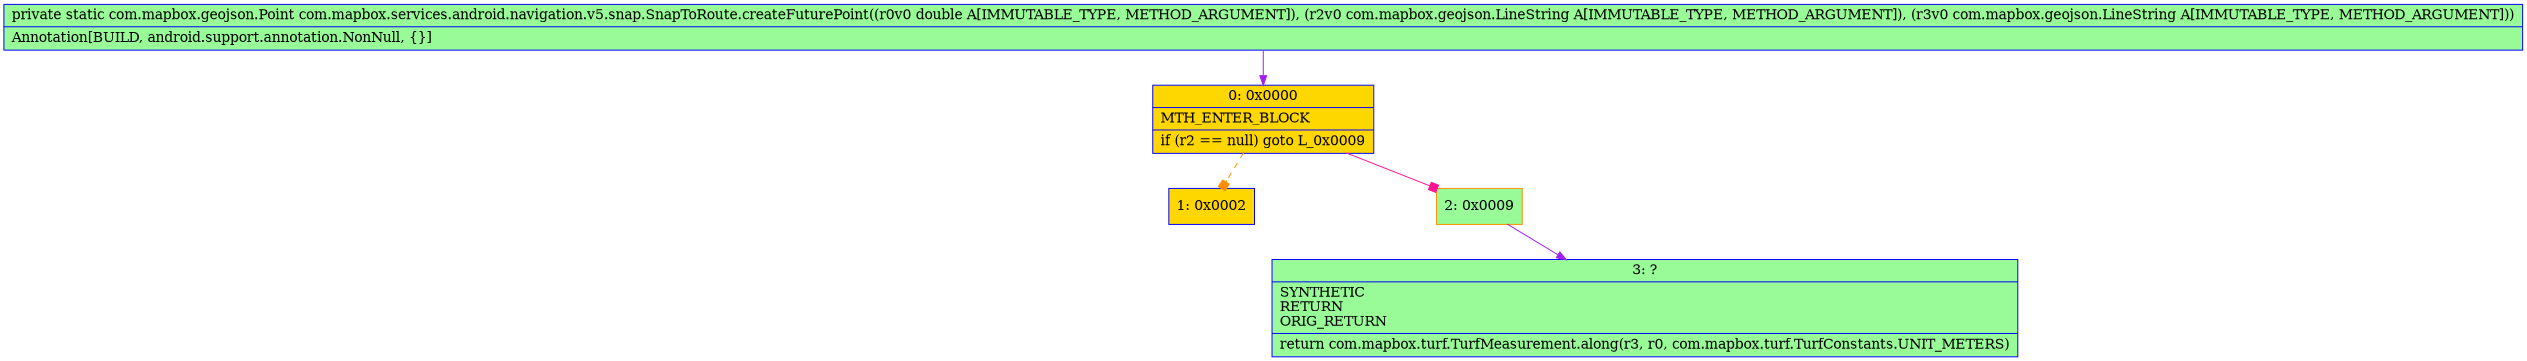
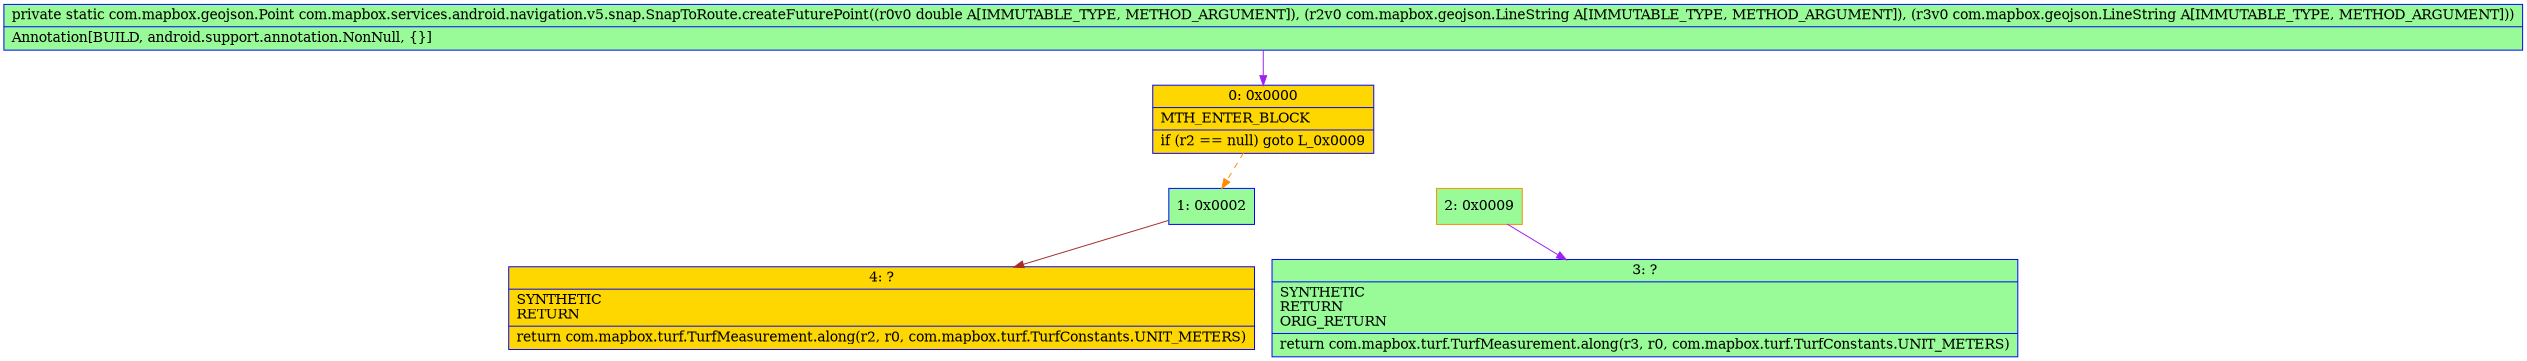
(1235, 167) -> (1235, 167)
(1387, 169) -> none
(1212, 206) -> (1212, 206)
none -> (882, 308)
